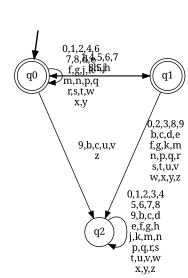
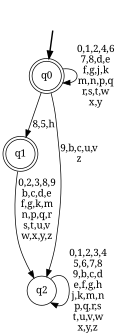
(103, 76) -> none
